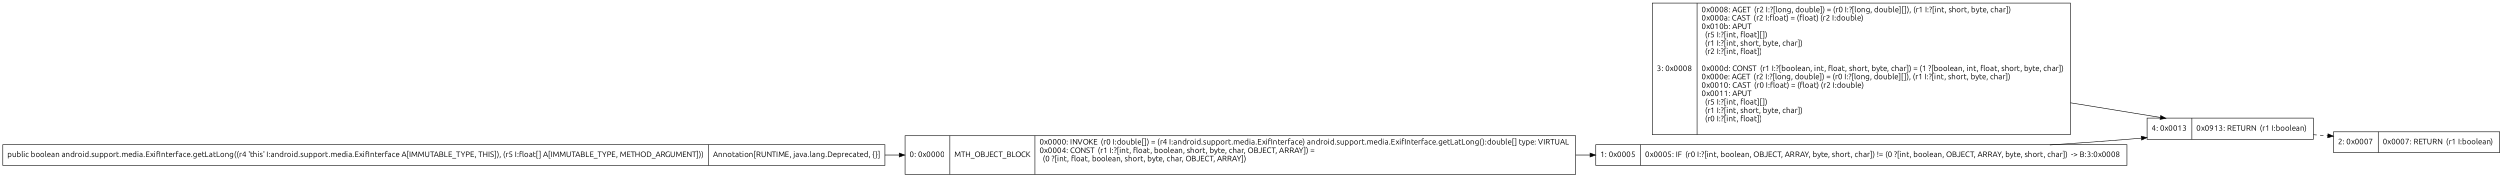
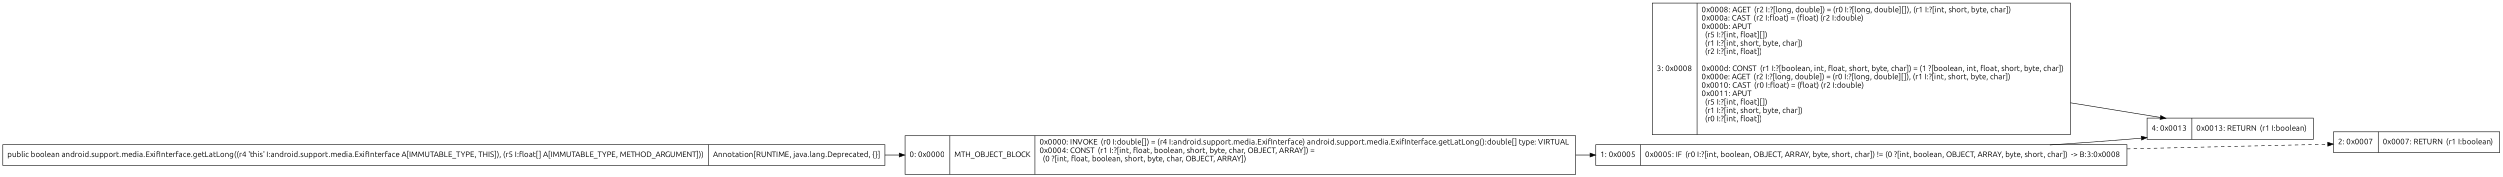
(1728, 27) -> (1728, 27)
(2253, 128) -> (2253, 128)
(2321, 135) -> (2227, 147)
